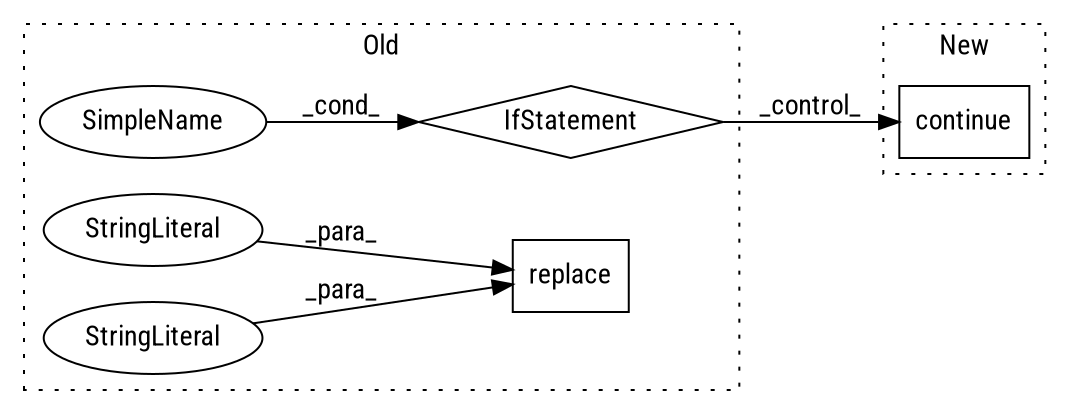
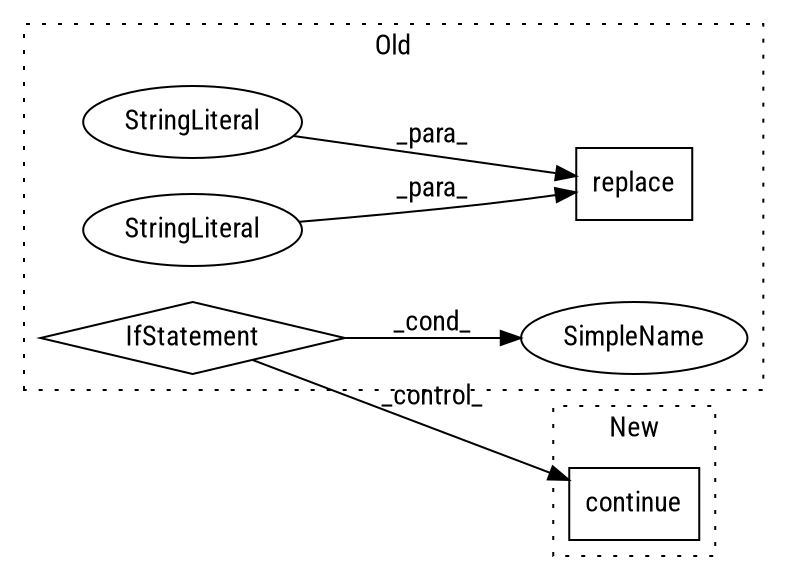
(332, 122) -> (423, 338)
